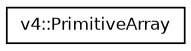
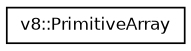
(96, 25) -> (96, 25)
